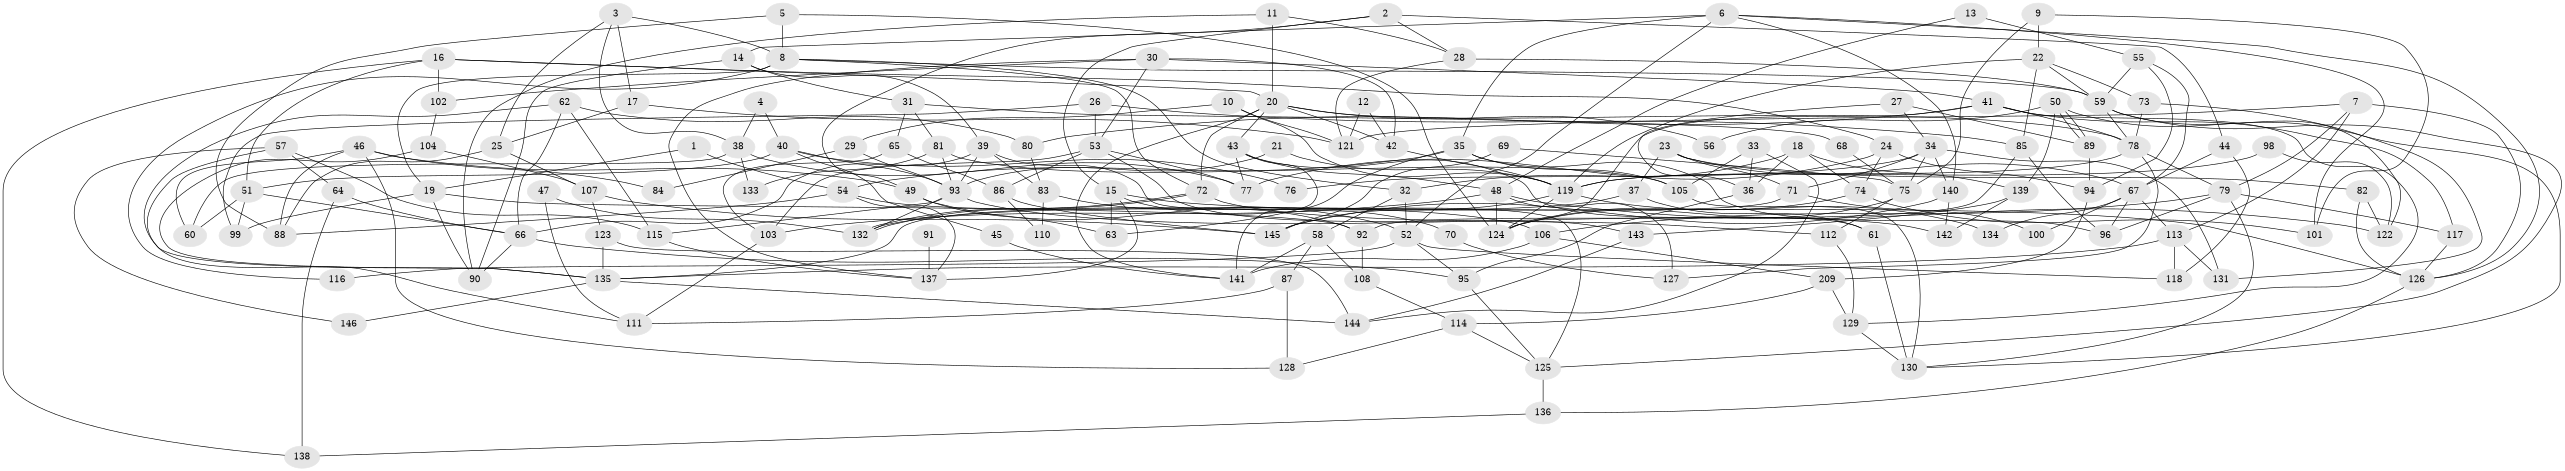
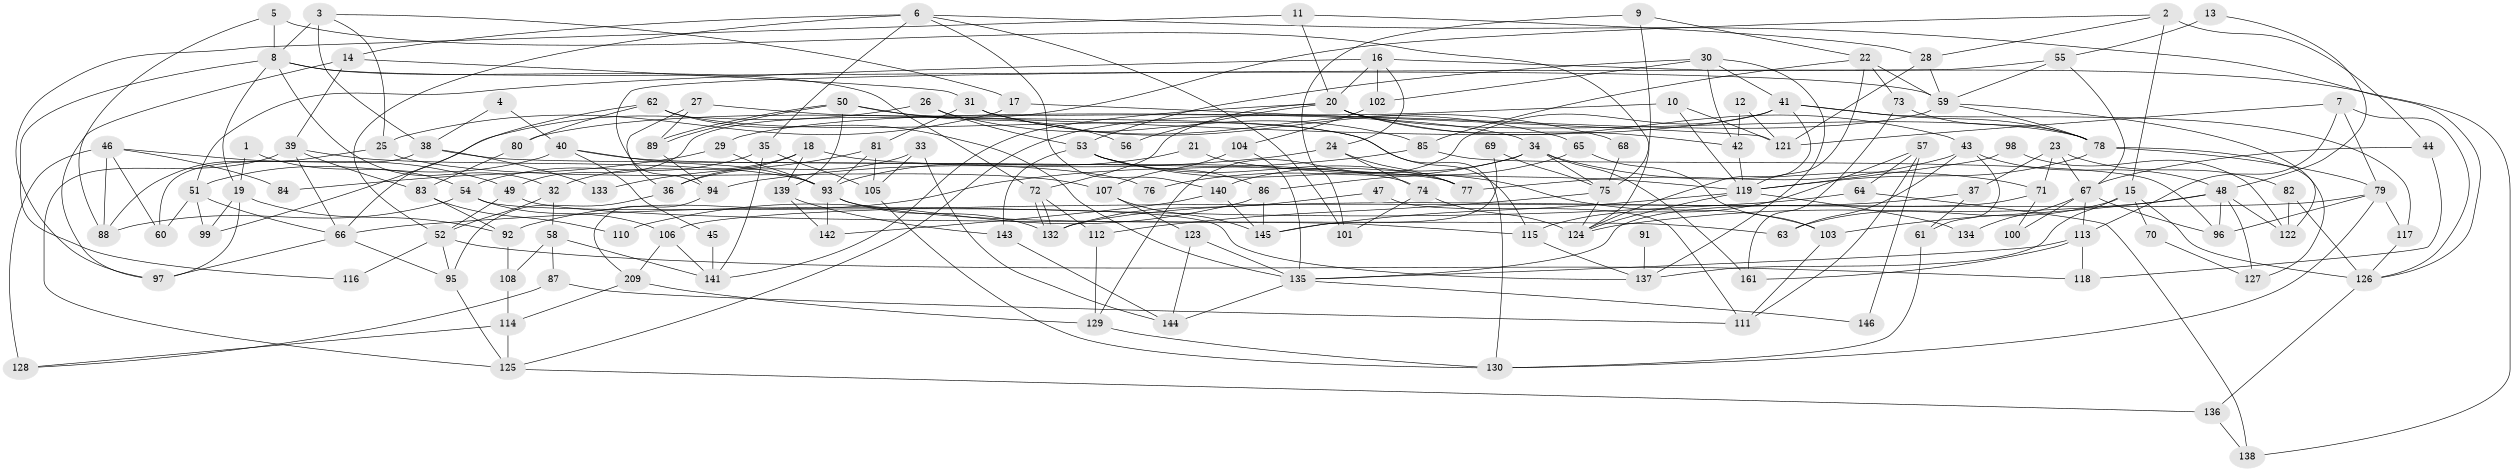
(1716, 193) -> (2220, 214)
(475, 280) -> (158, 280)
(2221, 280) -> (1749, 280)
